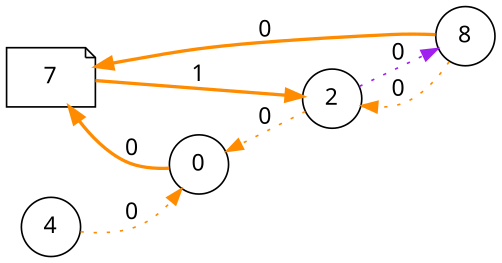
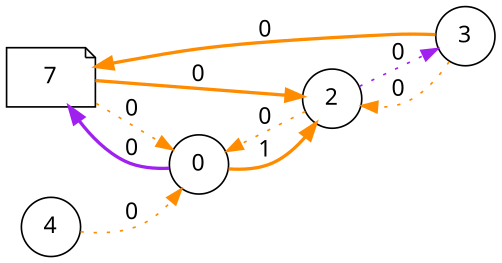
(465, 36) -> (465, 36)
(199, 75) -> (199, 75)
none -> (127, 122)
(118, 157) -> (118, 157)
none -> (272, 163)
